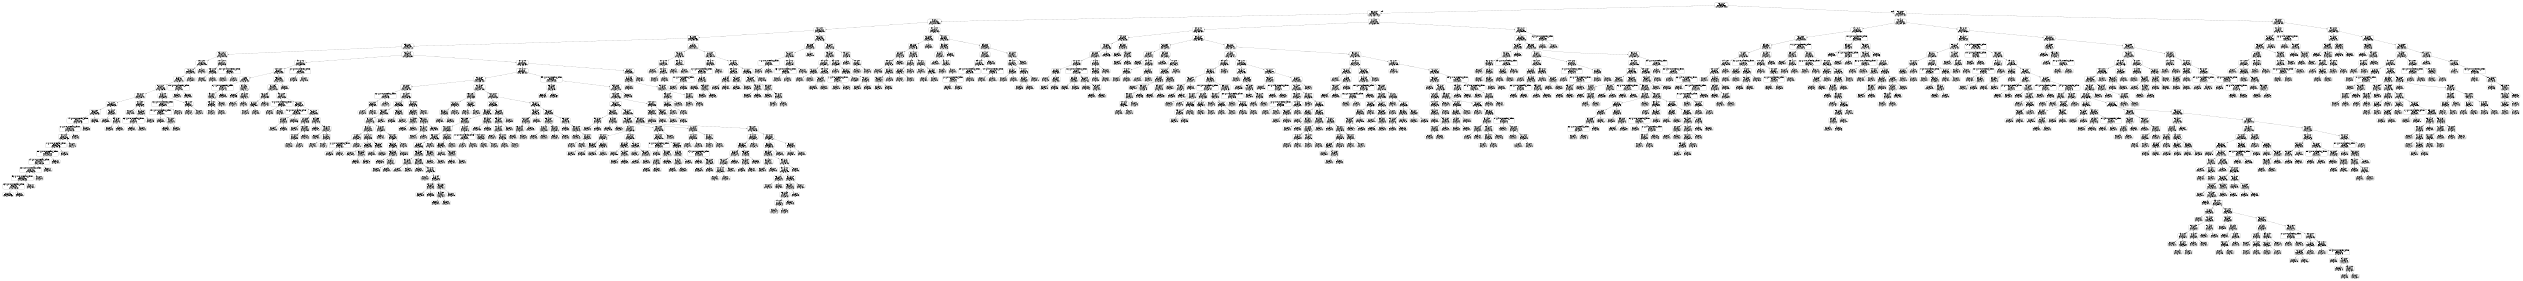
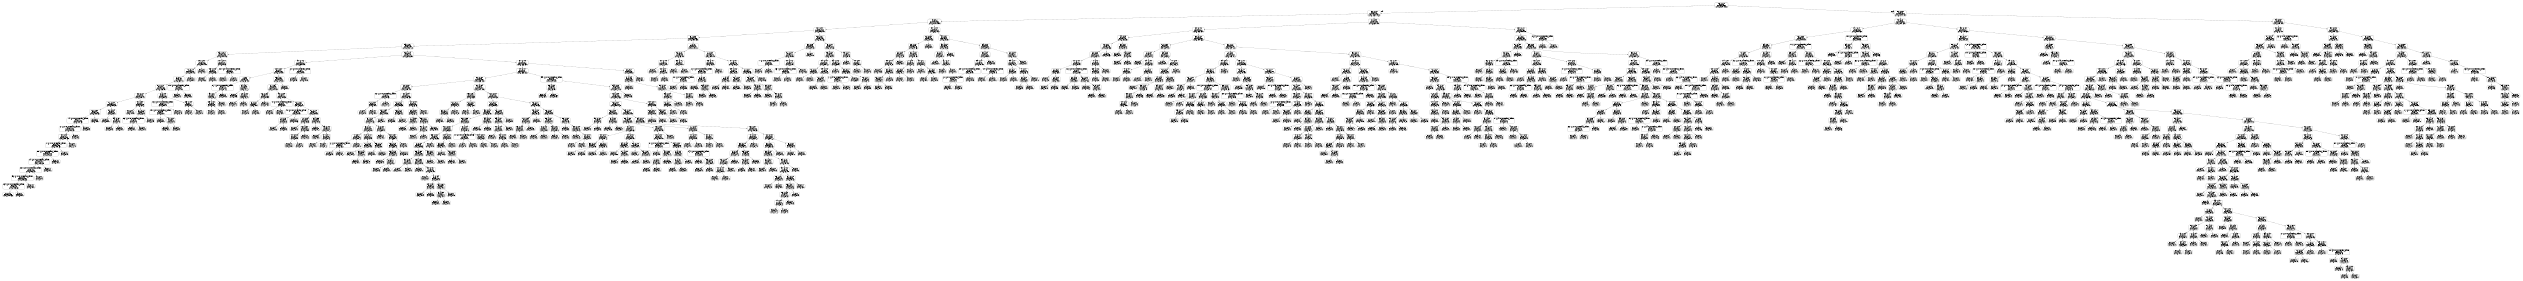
(1848, 46) -> (1848, 46)
(179, 79) -> (179, 79)
(2235, 178) -> (2235, 178)
